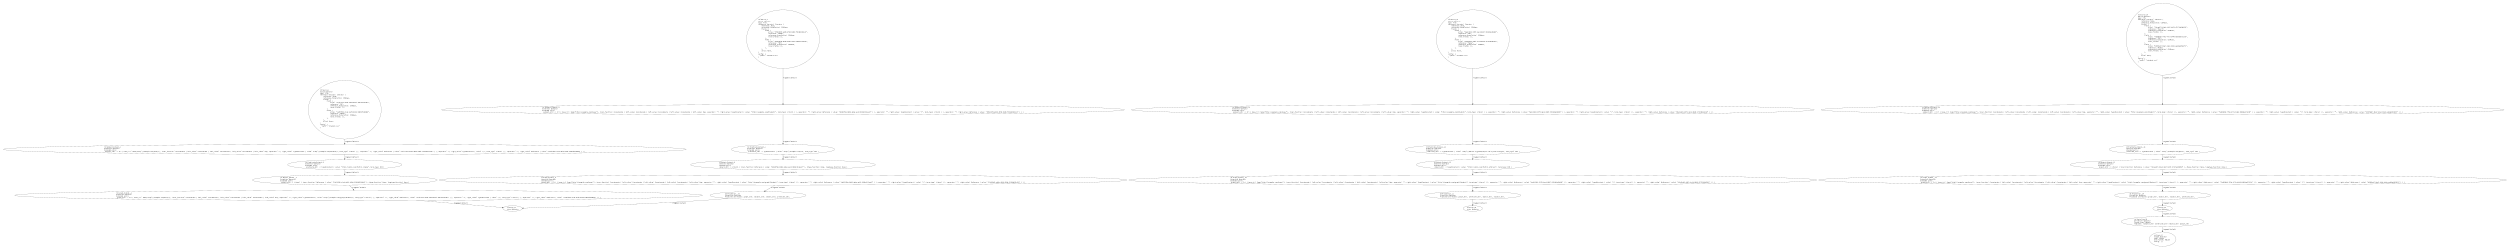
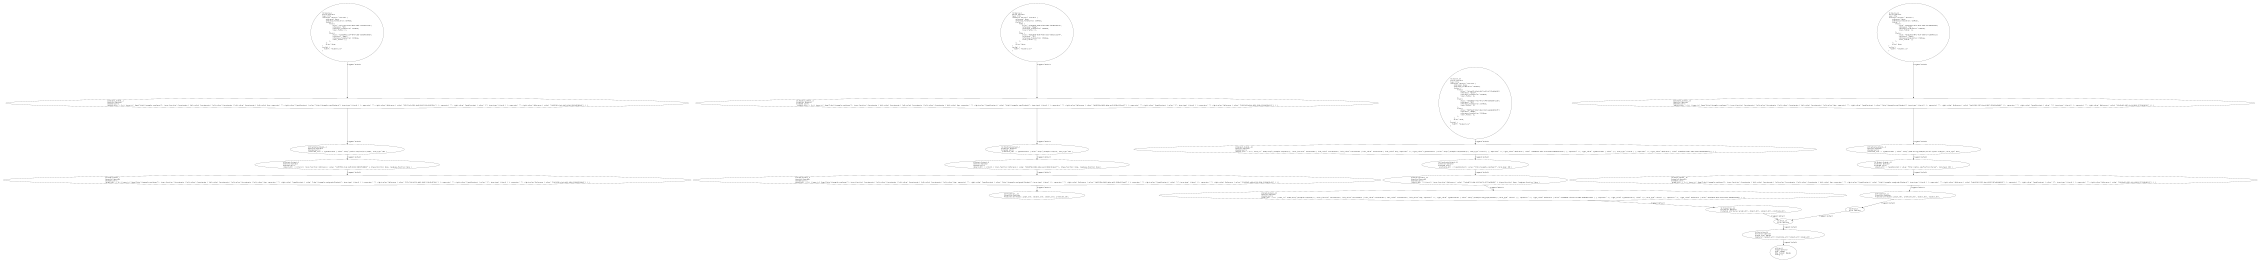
(513, 208) -> none
none -> (1820, 216)
